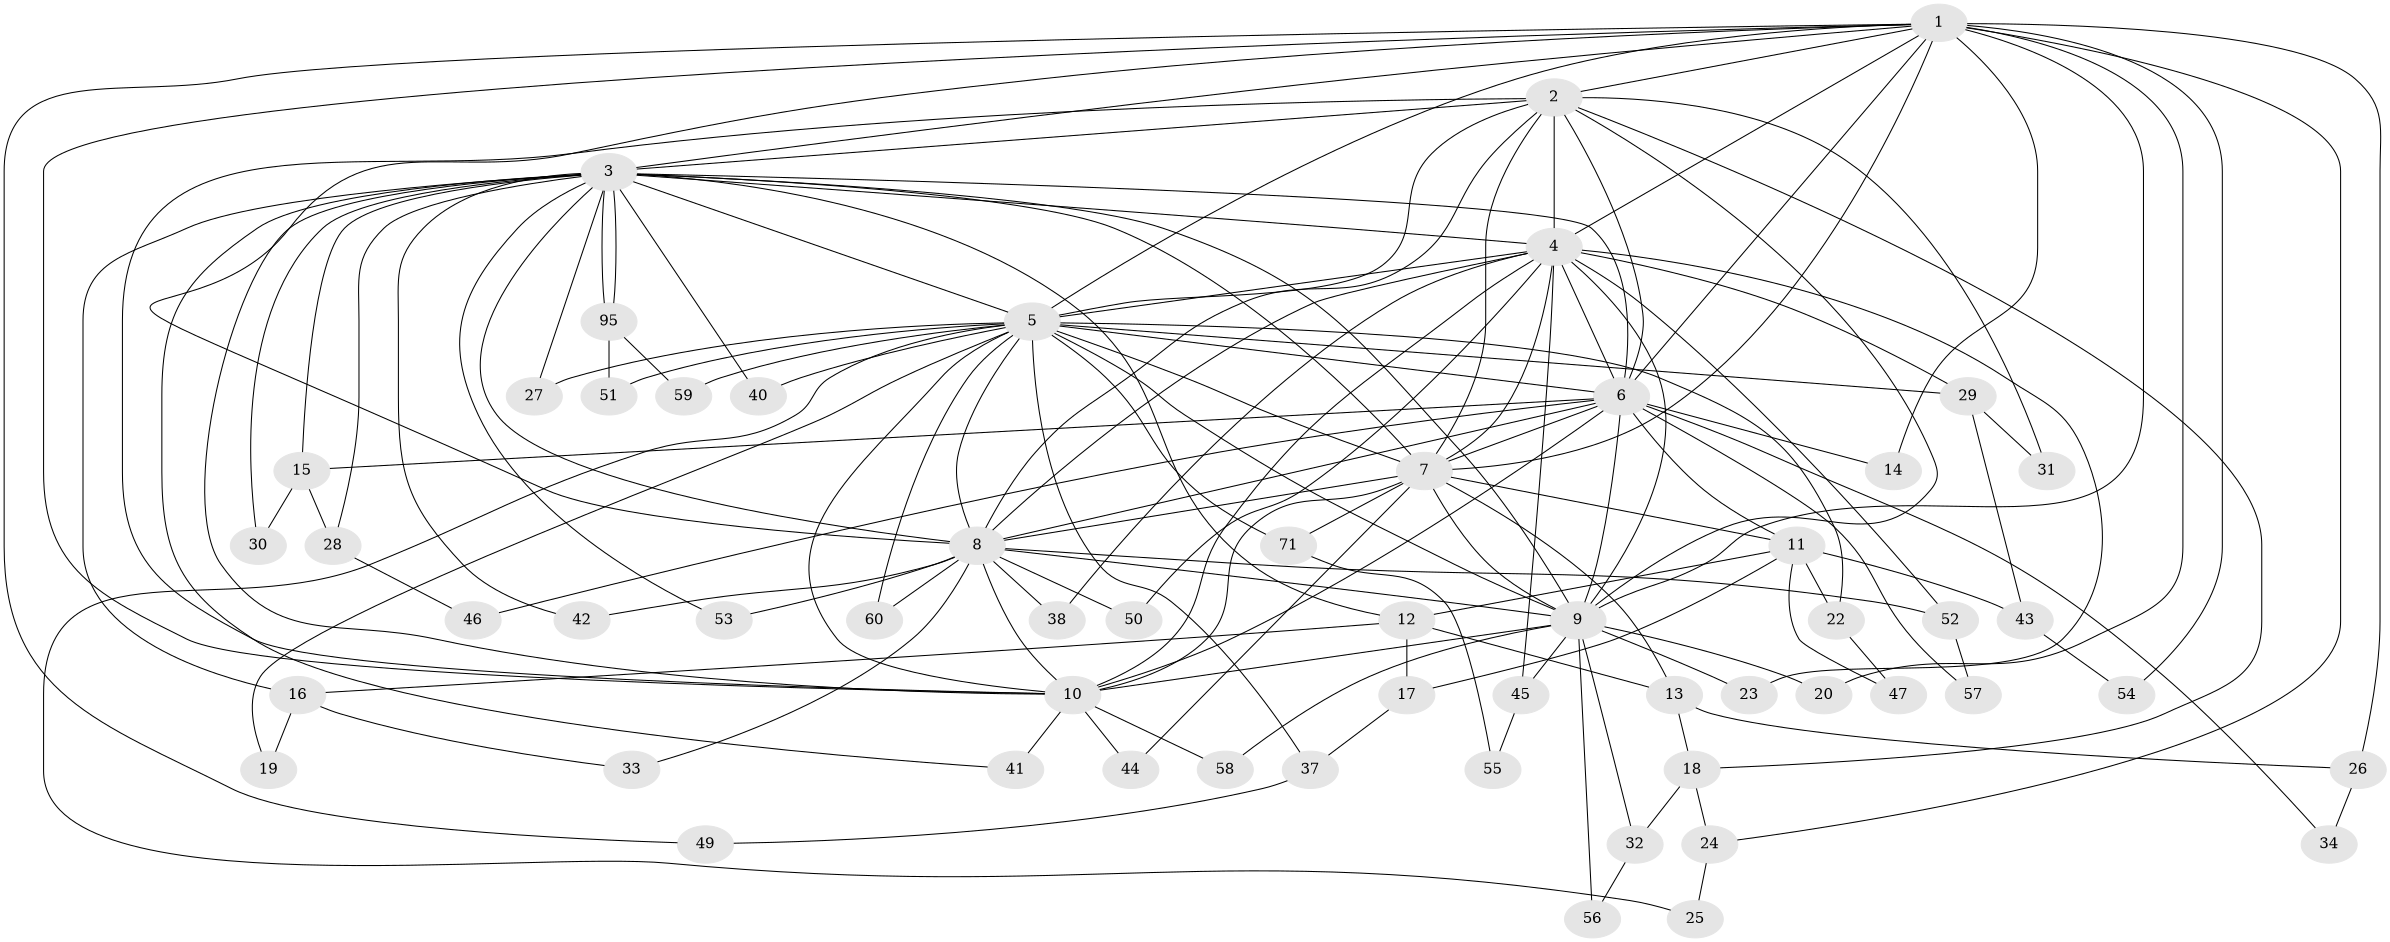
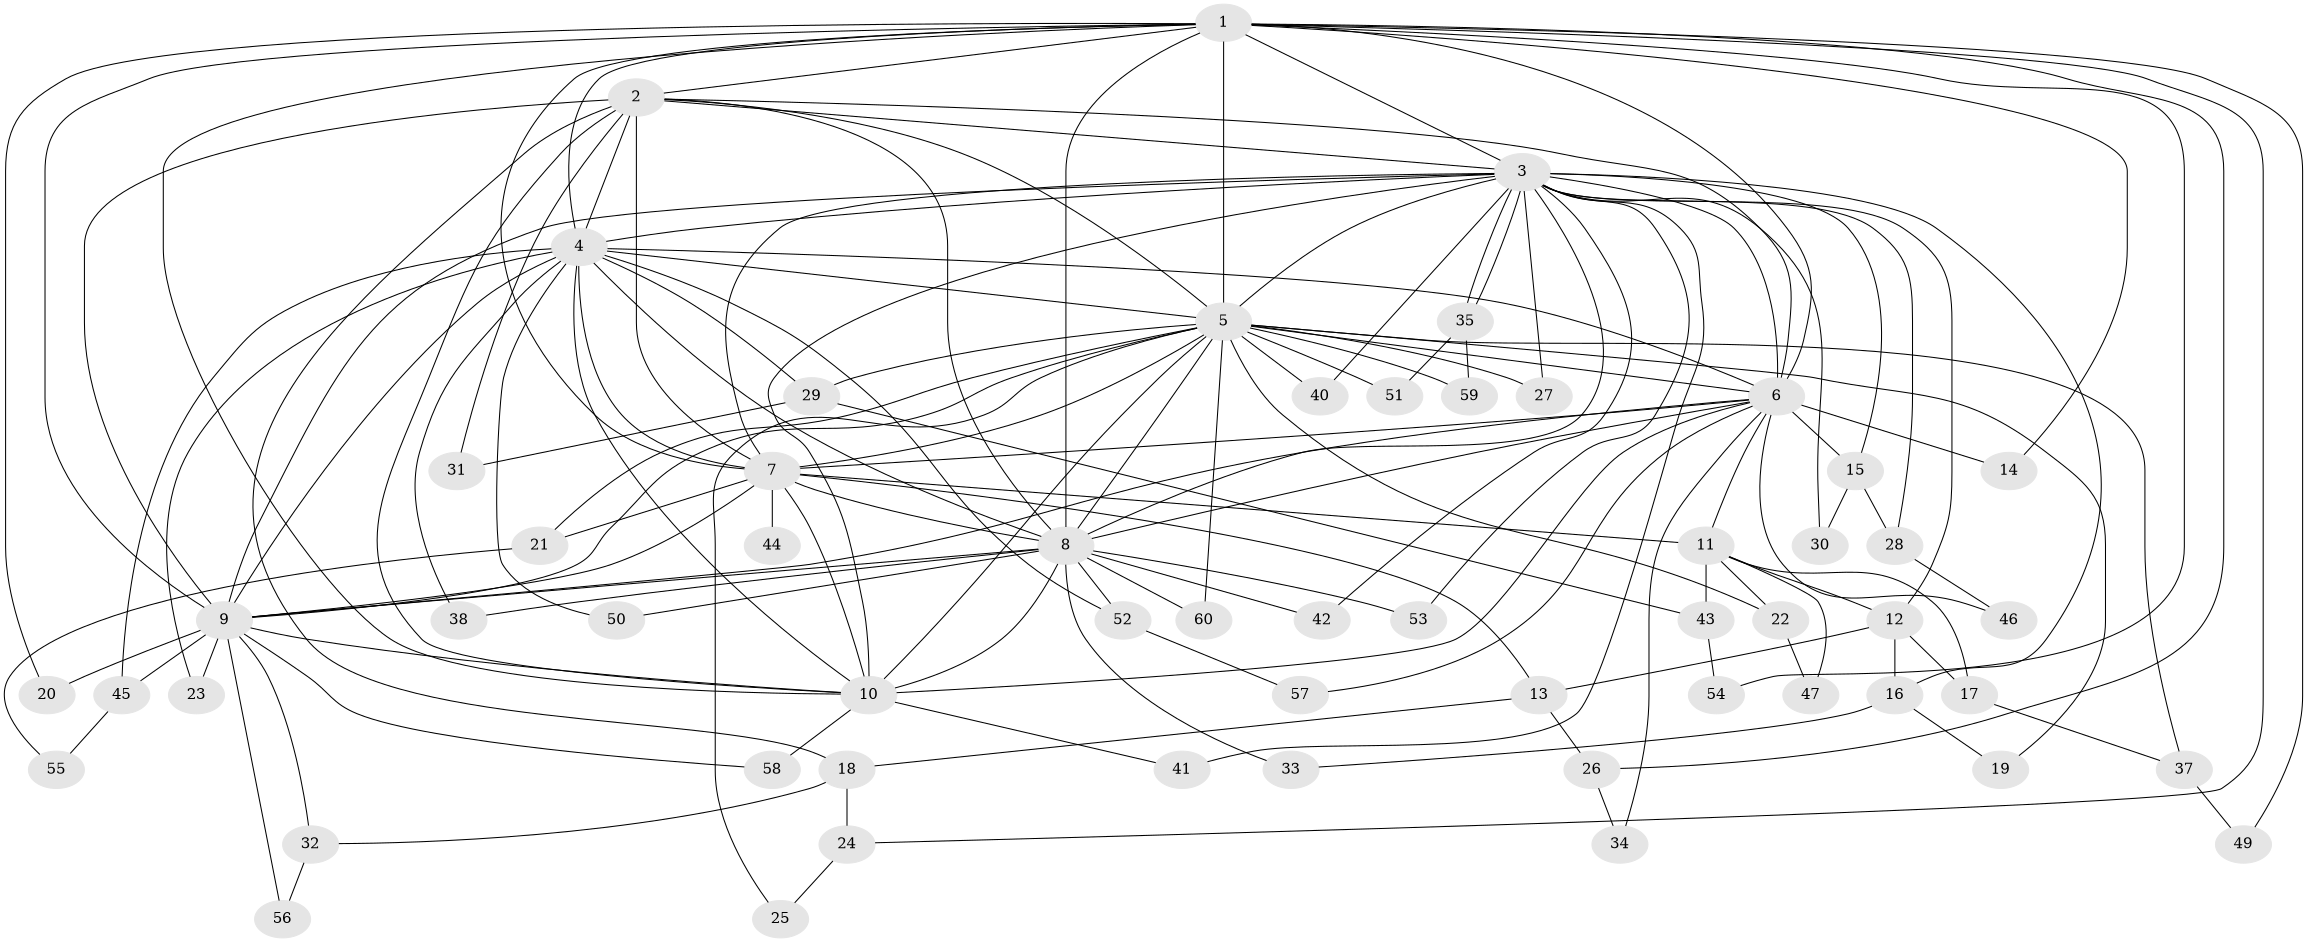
(609, 322) -> (1465, 322)
(1289, 546) -> (540, 546)
(1102, 733) -> none
